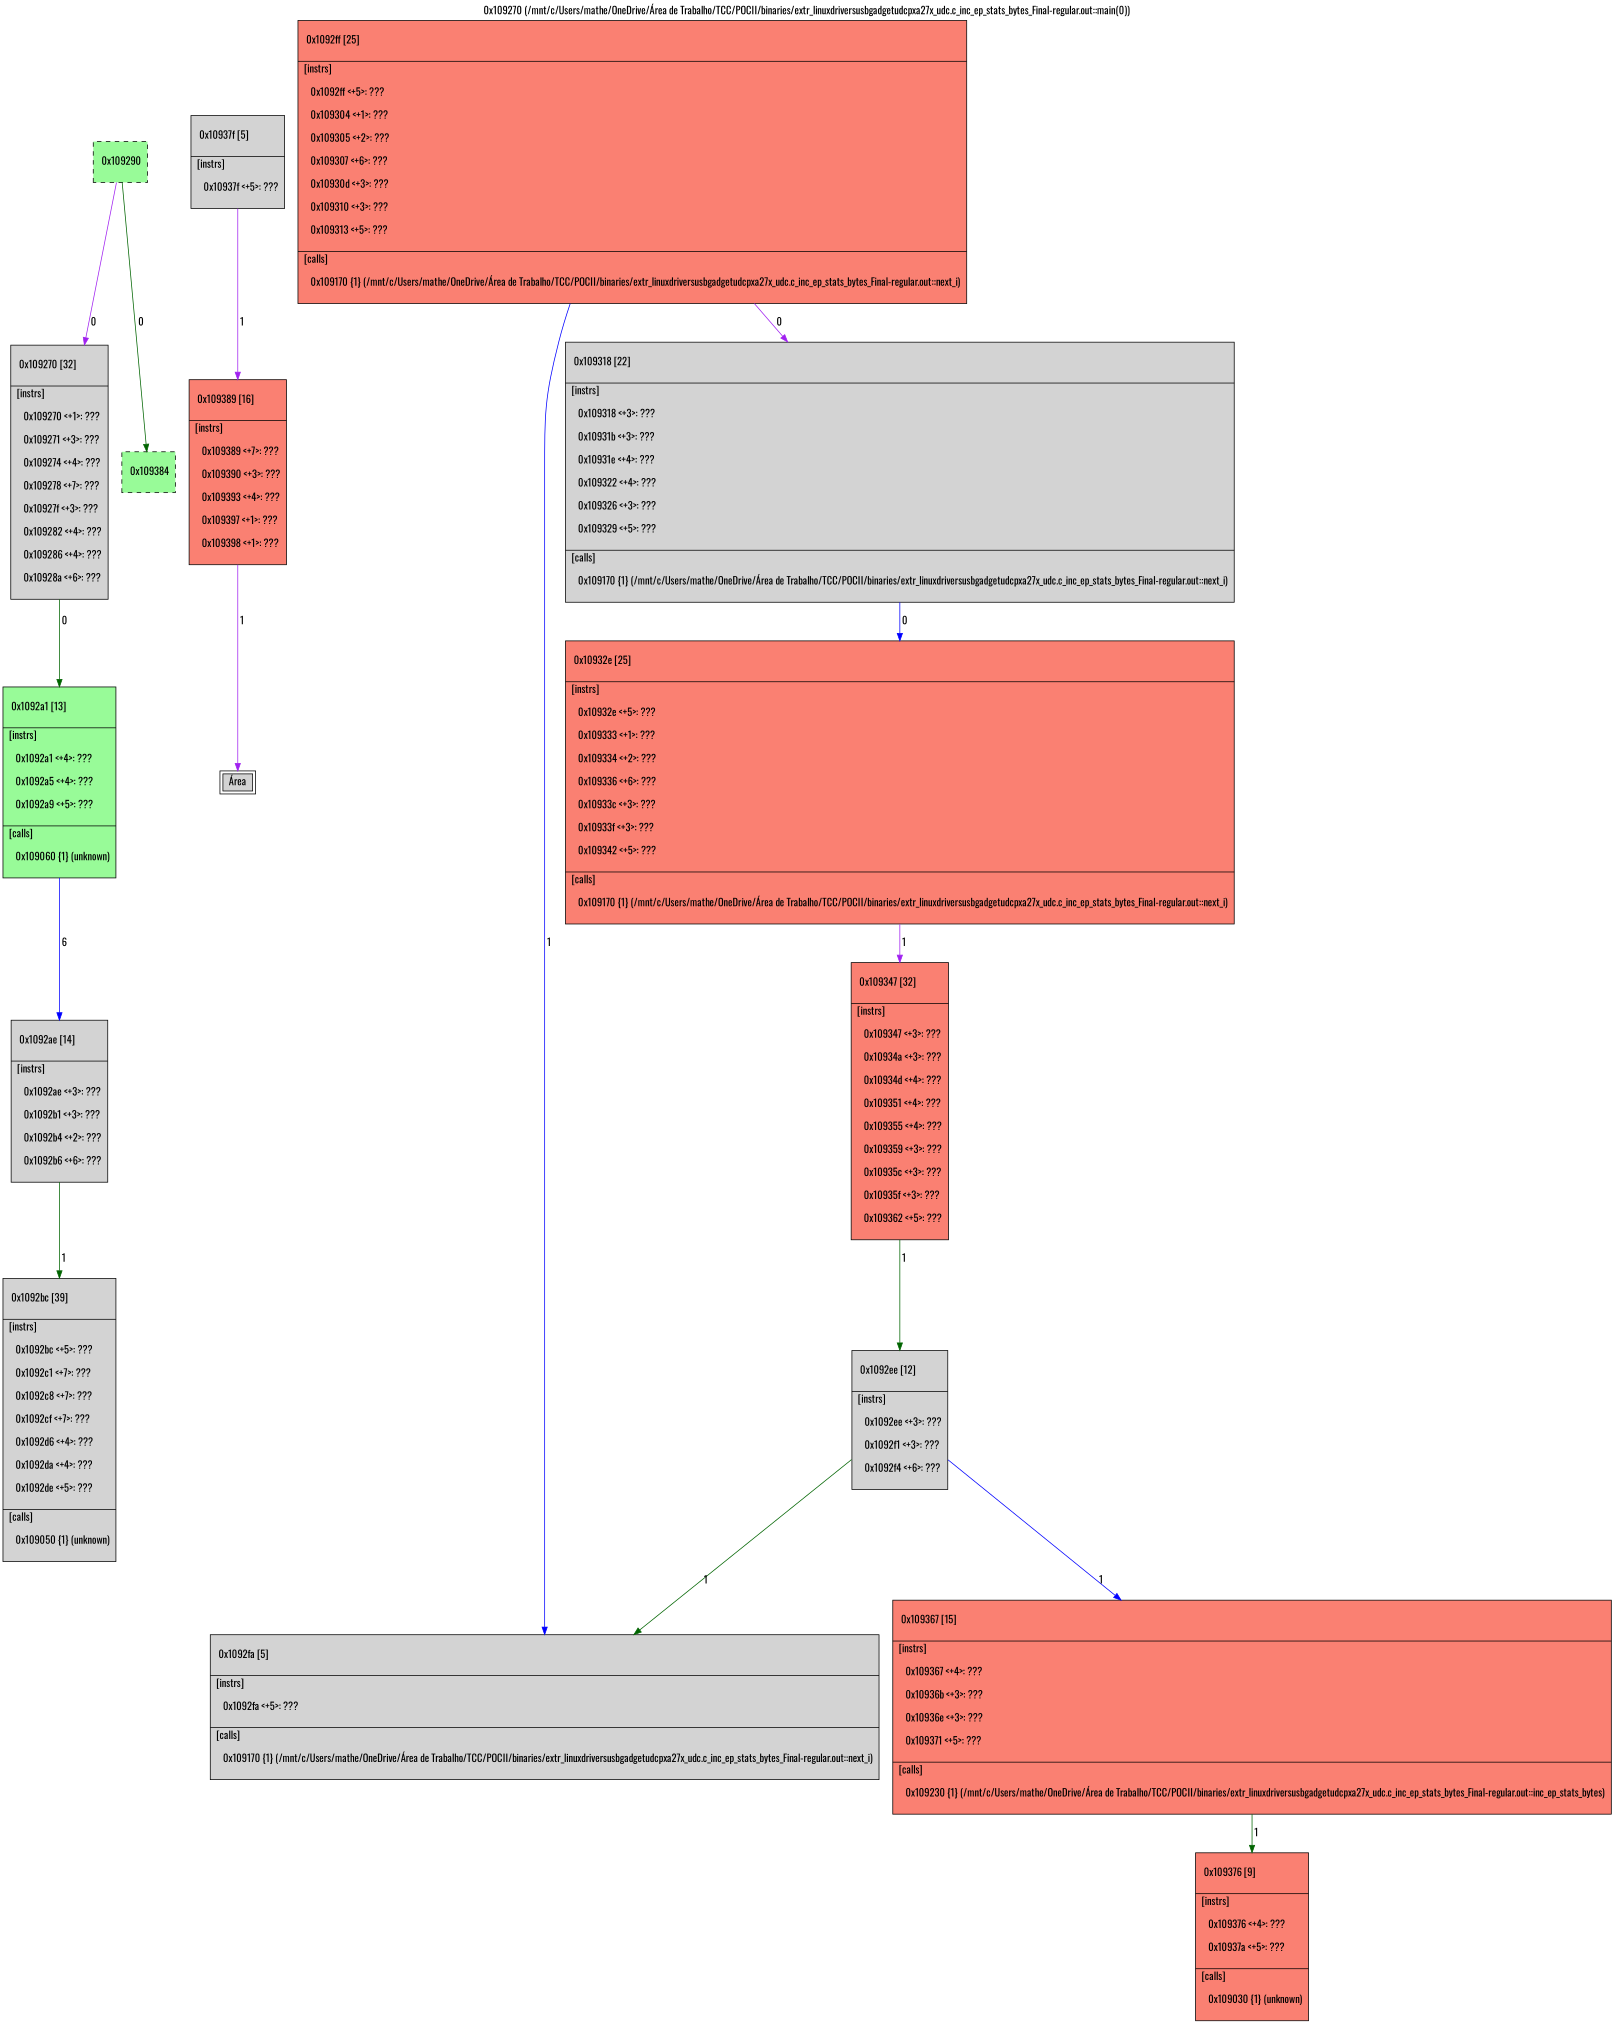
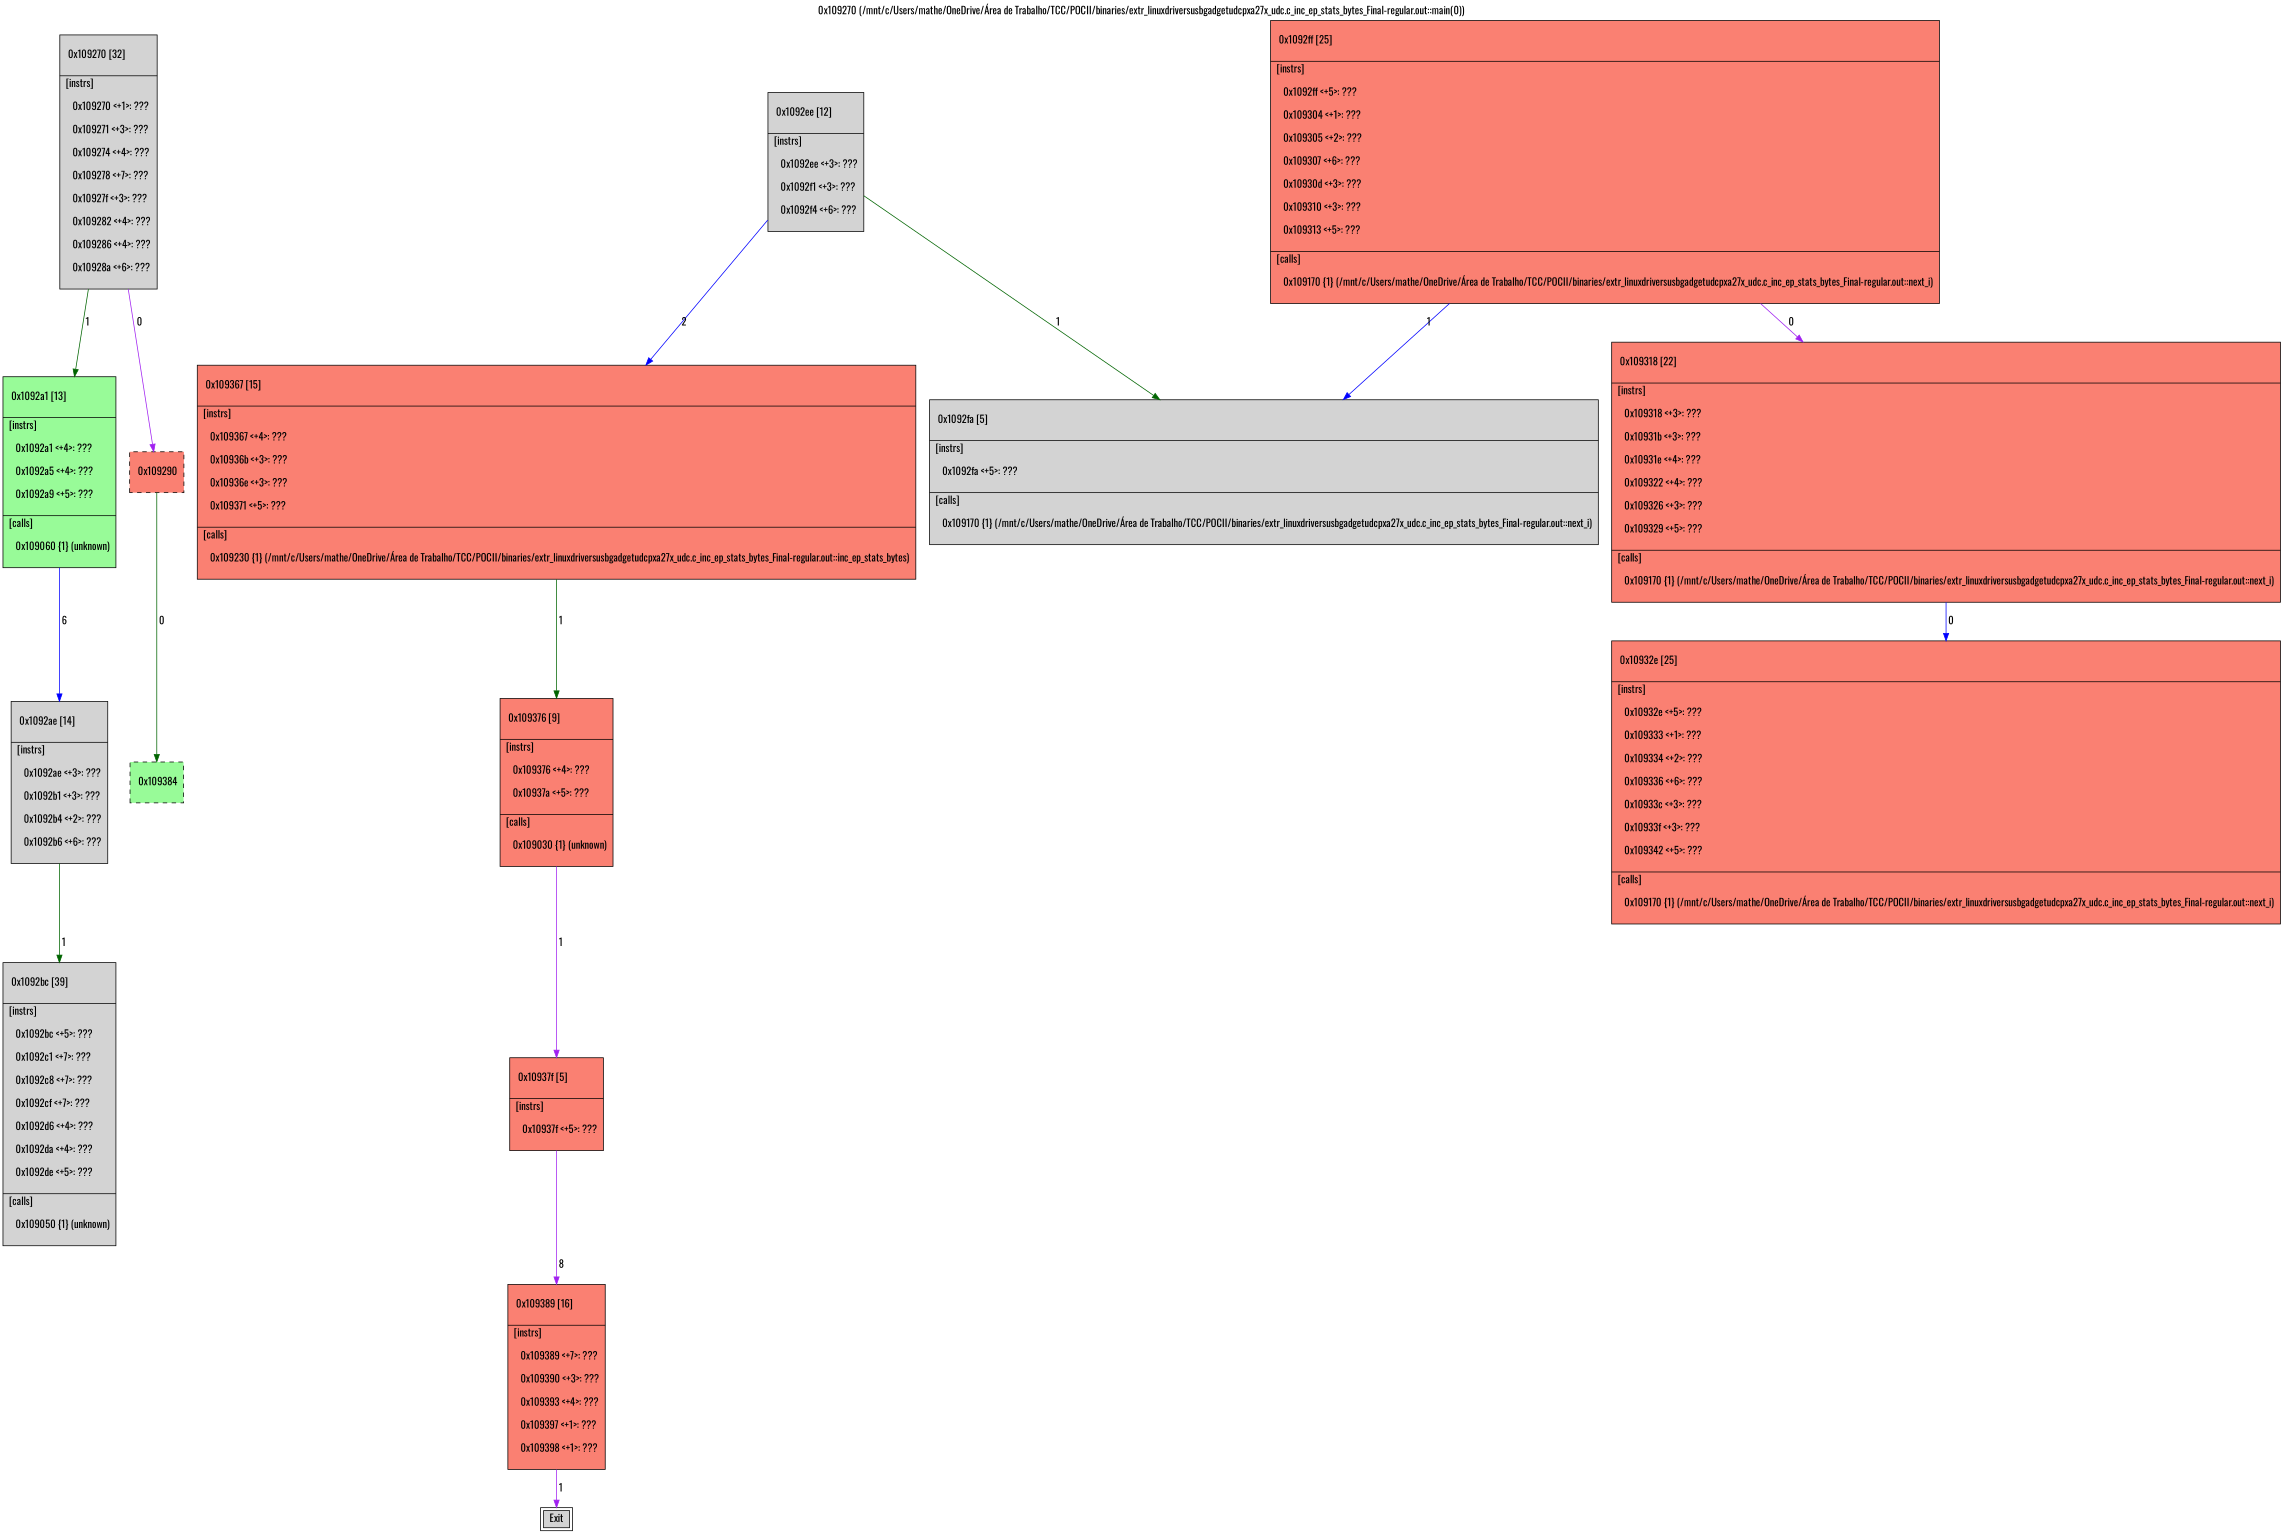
(120, 162) -> (157, 472)
(238, 162) -> (557, 1104)
(101, 260) -> (140, 367)
(241, 323) -> (560, 1265)
(900, 472) -> (1946, 472)
(64, 622) -> (87, 323)
(238, 782) -> (557, 1519)
none -> (557, 958)
(900, 1101) -> none
(1100, 1581) -> (683, 323)
